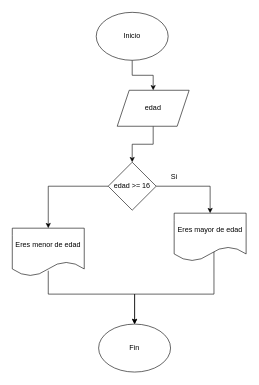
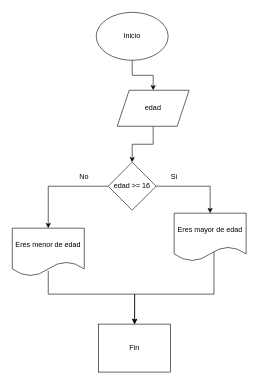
none -> (84, 177)
(135, 348) -> (135, 348)
